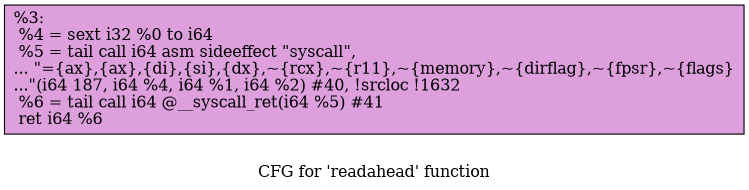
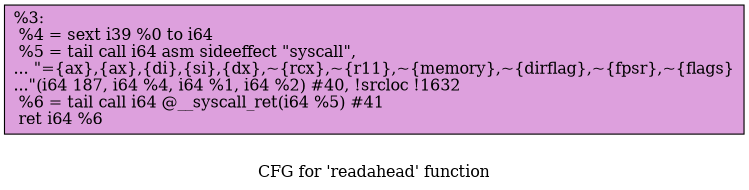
(113, 35) -> (113, 35)
